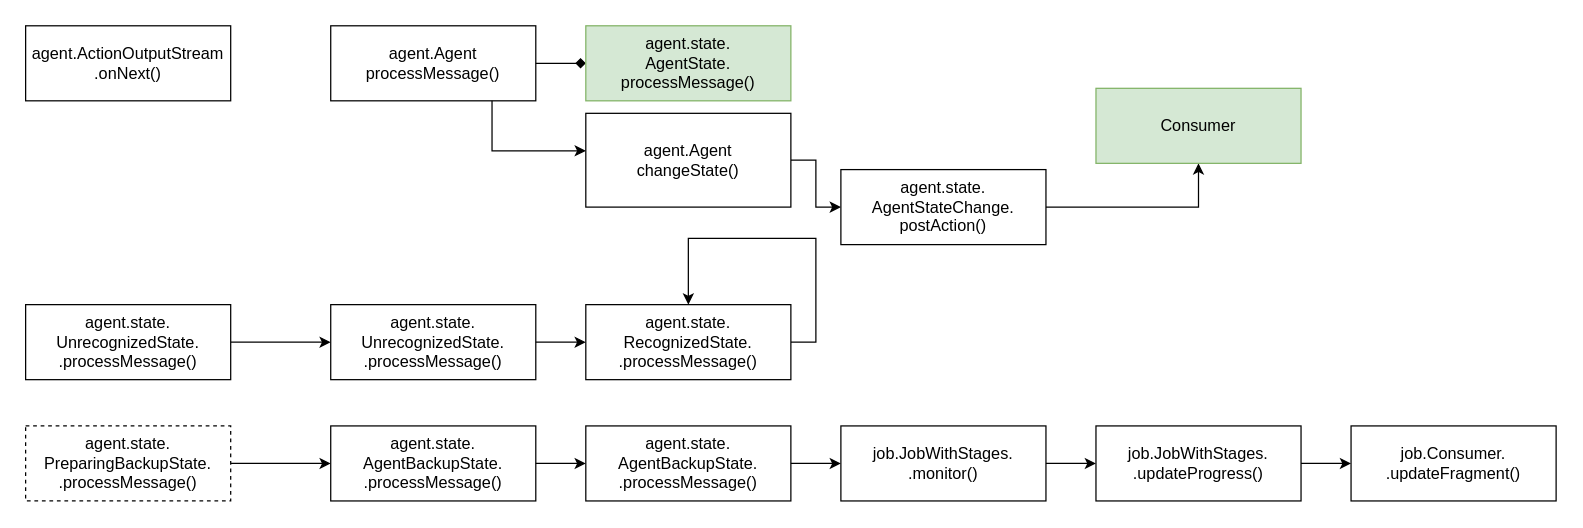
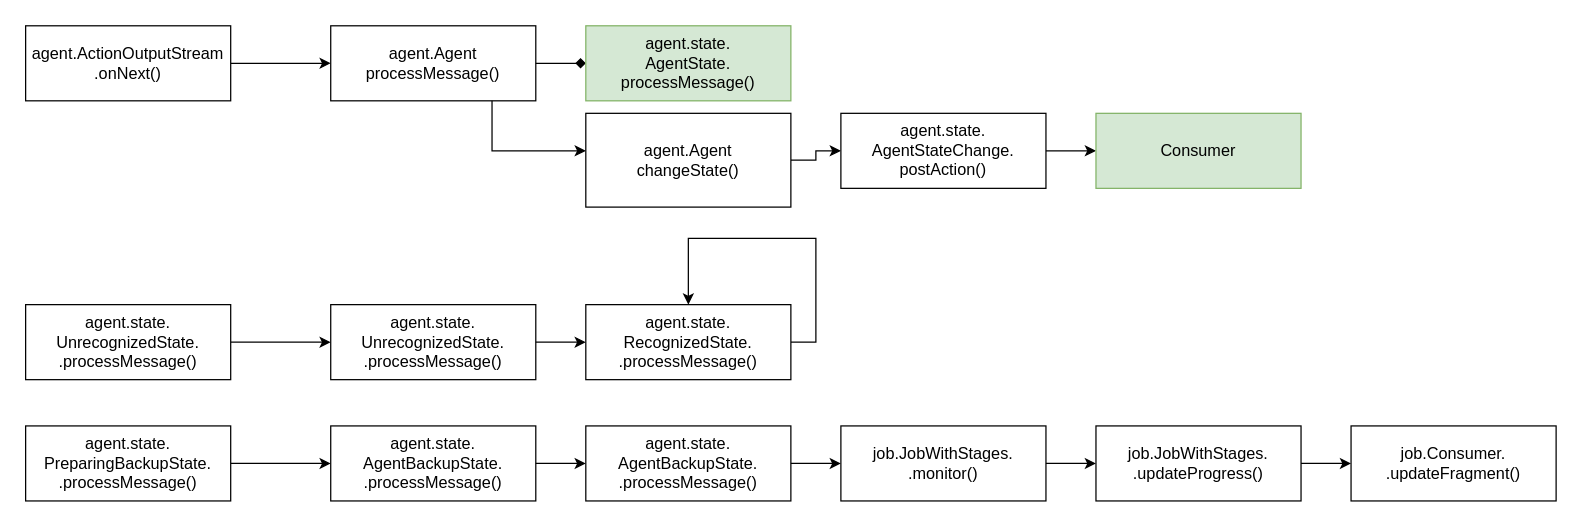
none -> (277, 63)
(1198, 126) -> (1198, 151)
(943, 207) -> (943, 151)
(128, 463) -> (128, 463)
